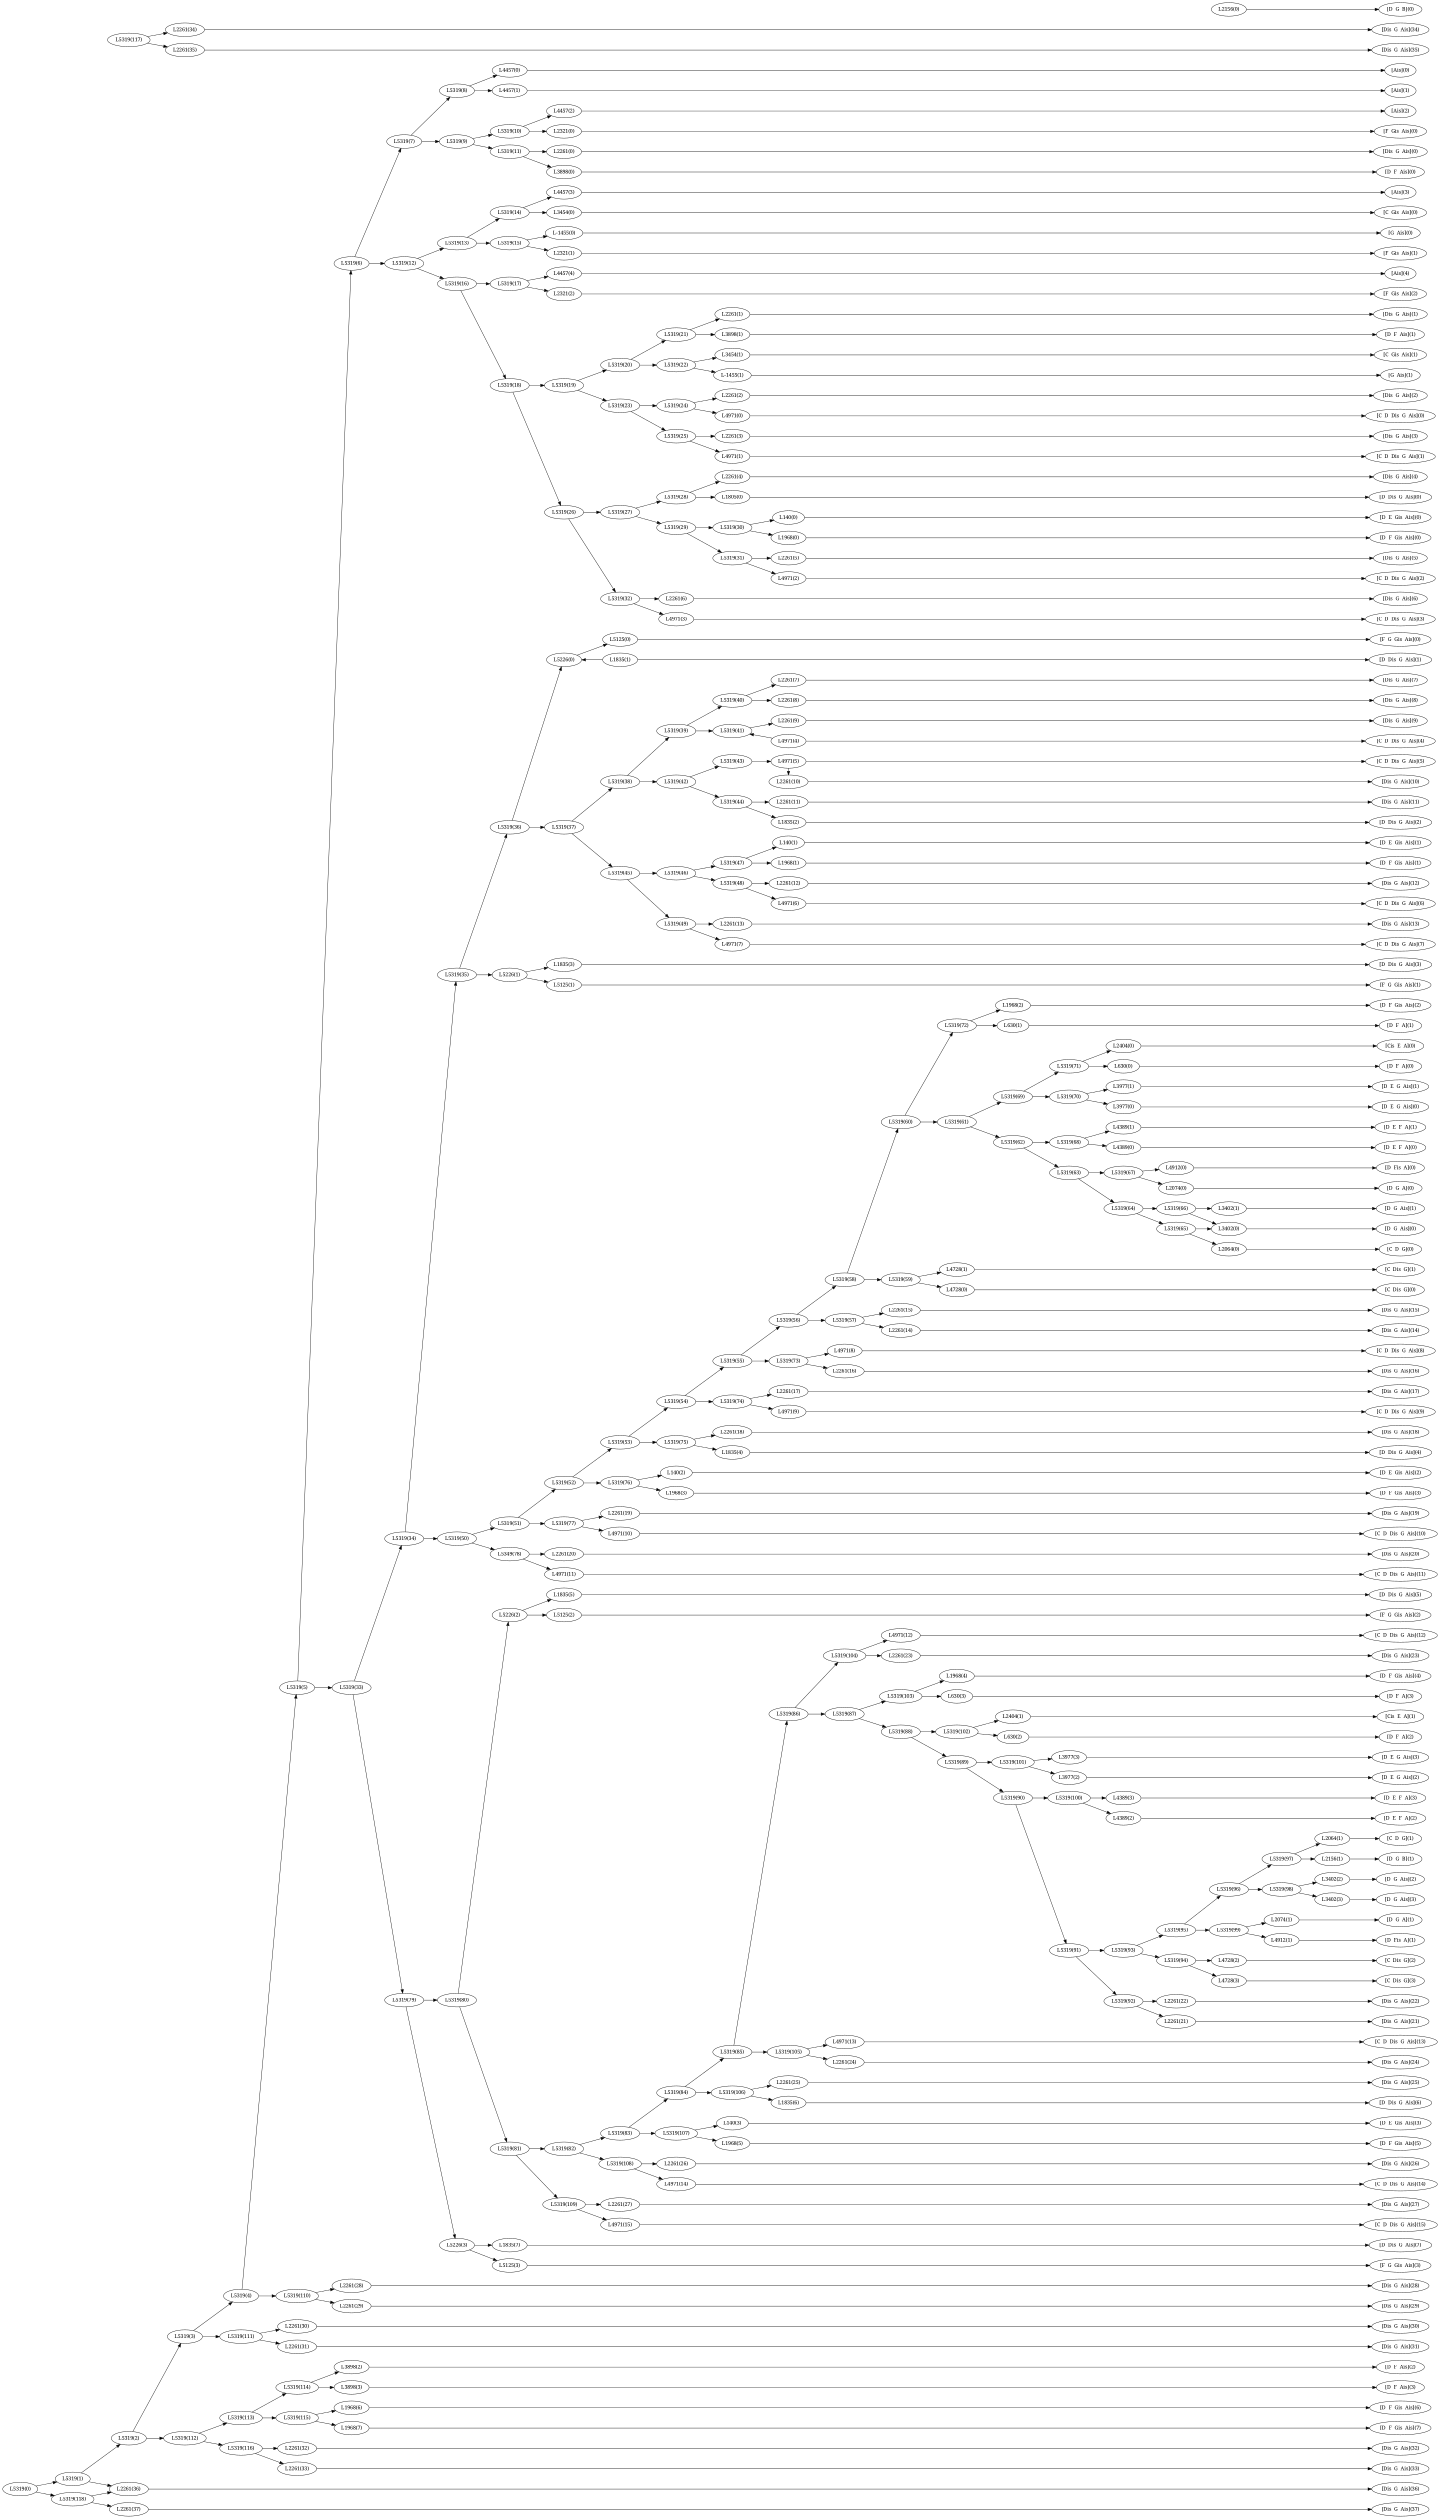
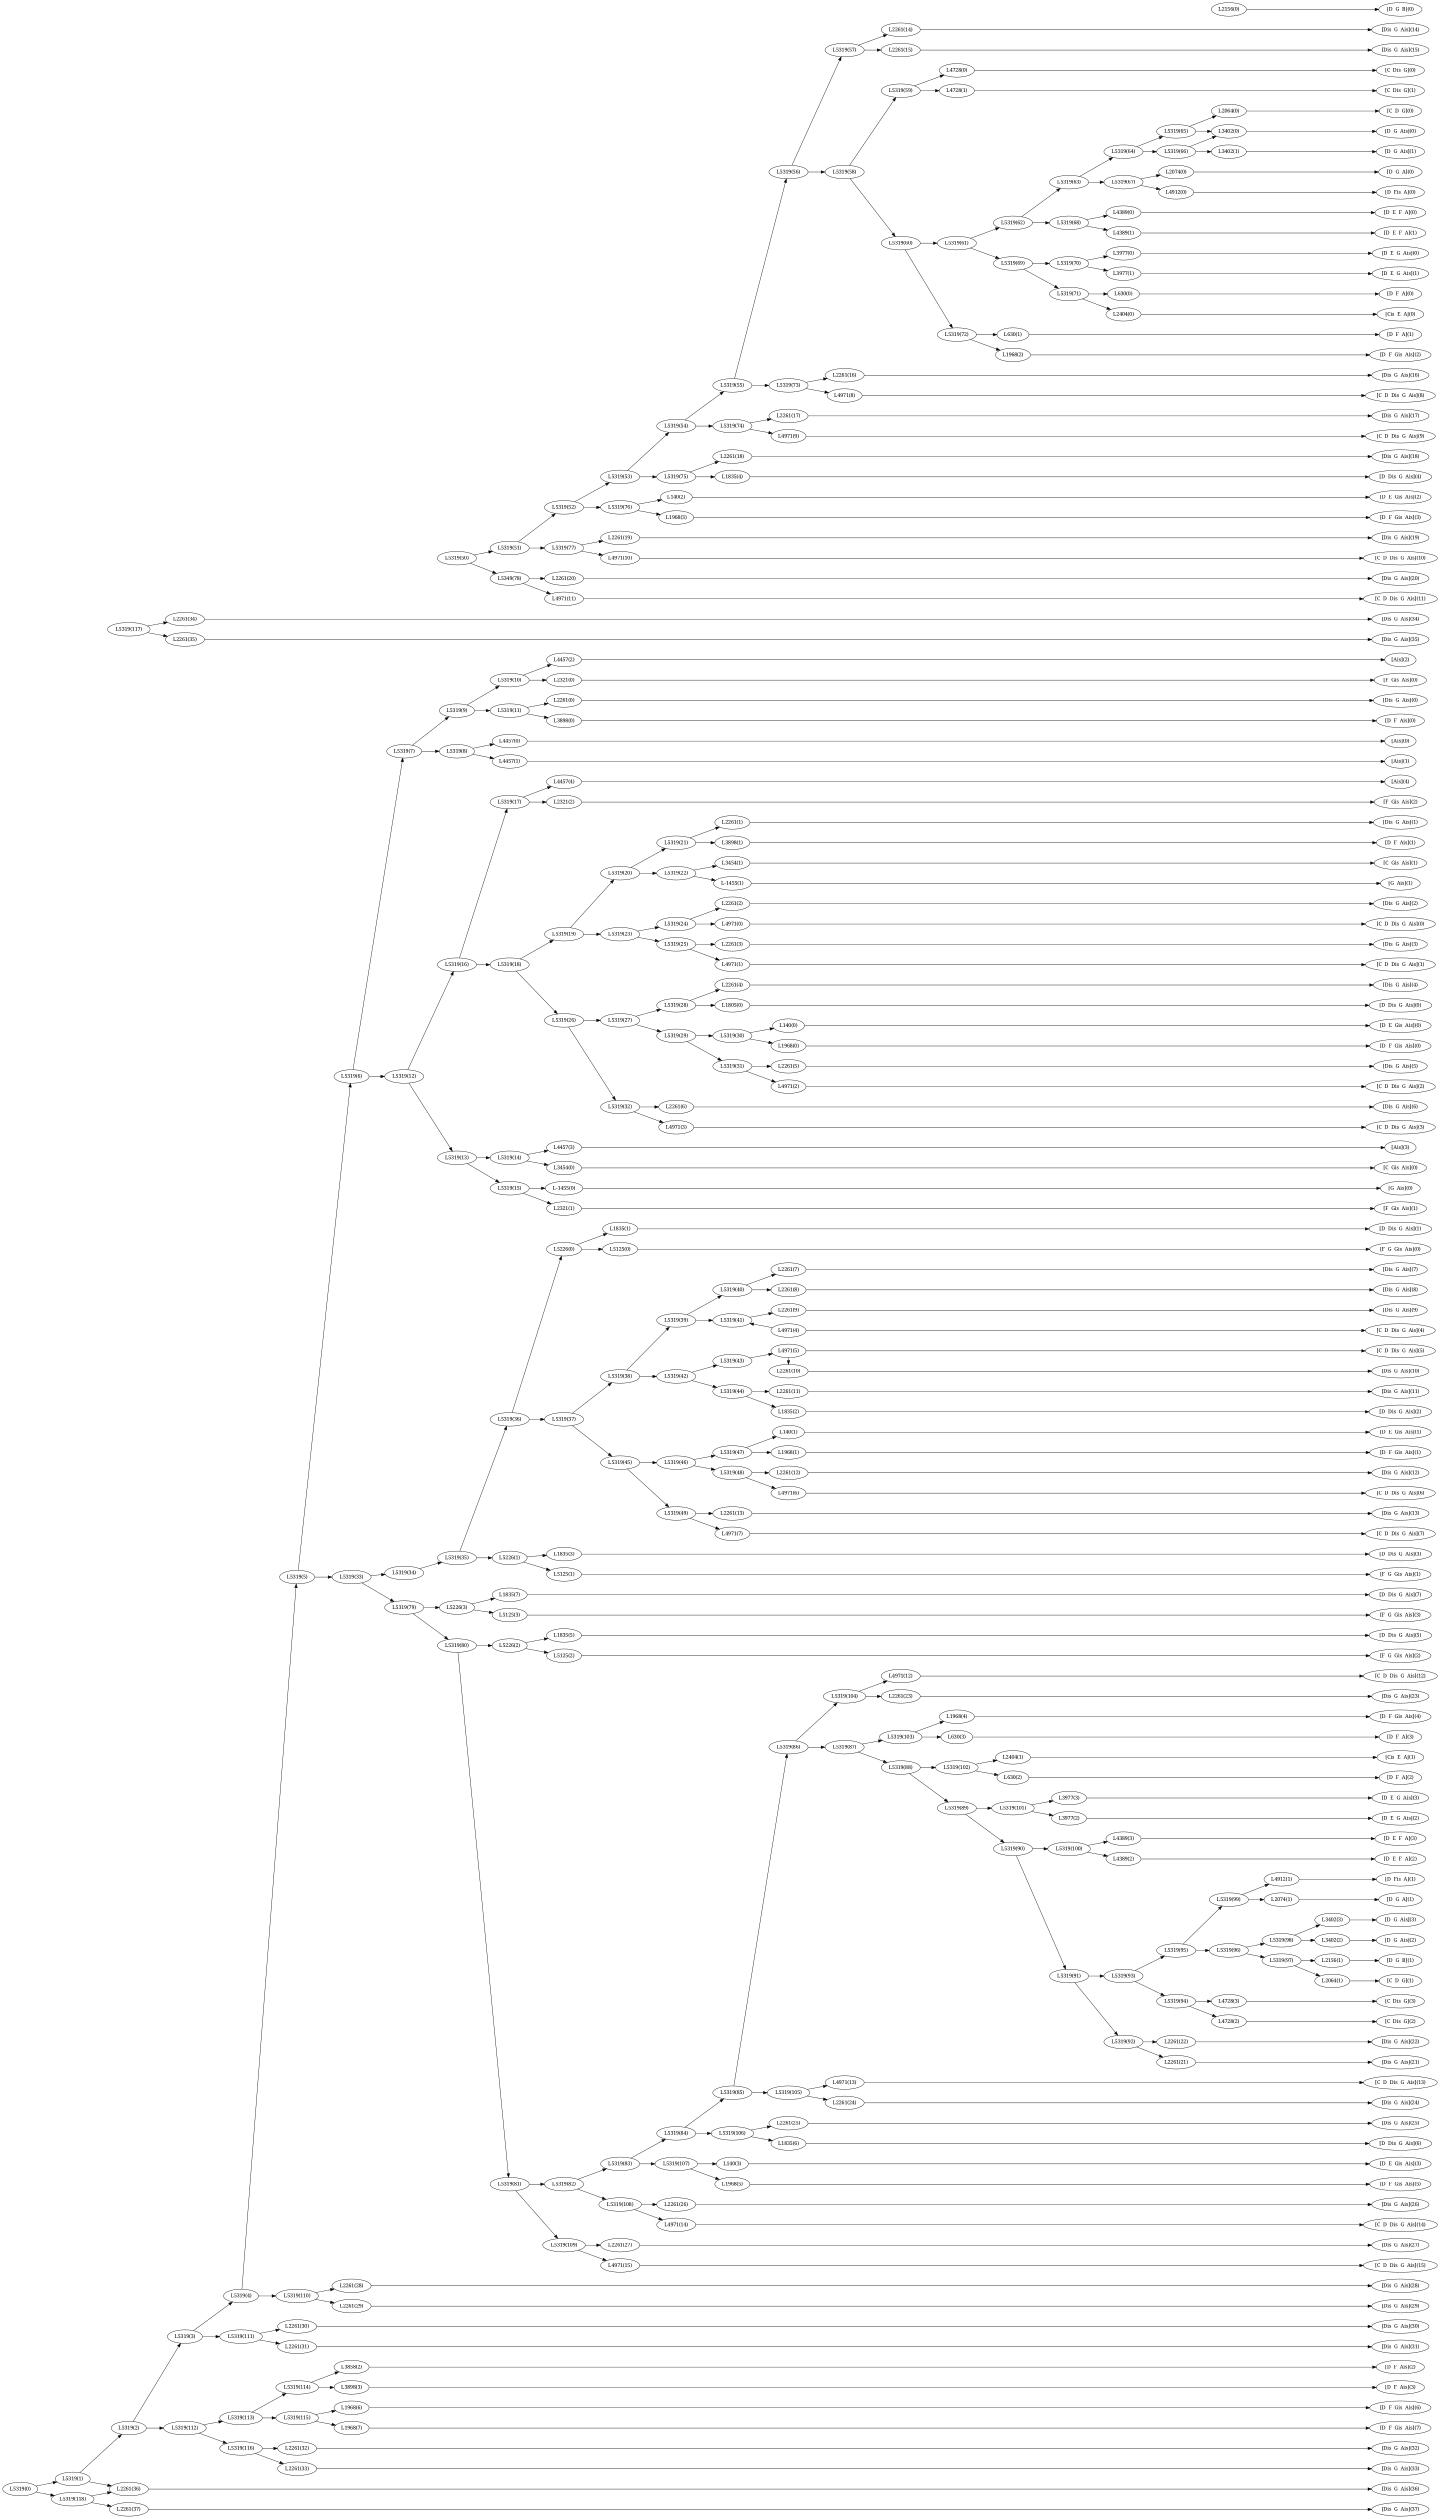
(594, 660) -> (590, 1240)
(429, 1539) -> none
(352, 2367) -> (352, 2367)
